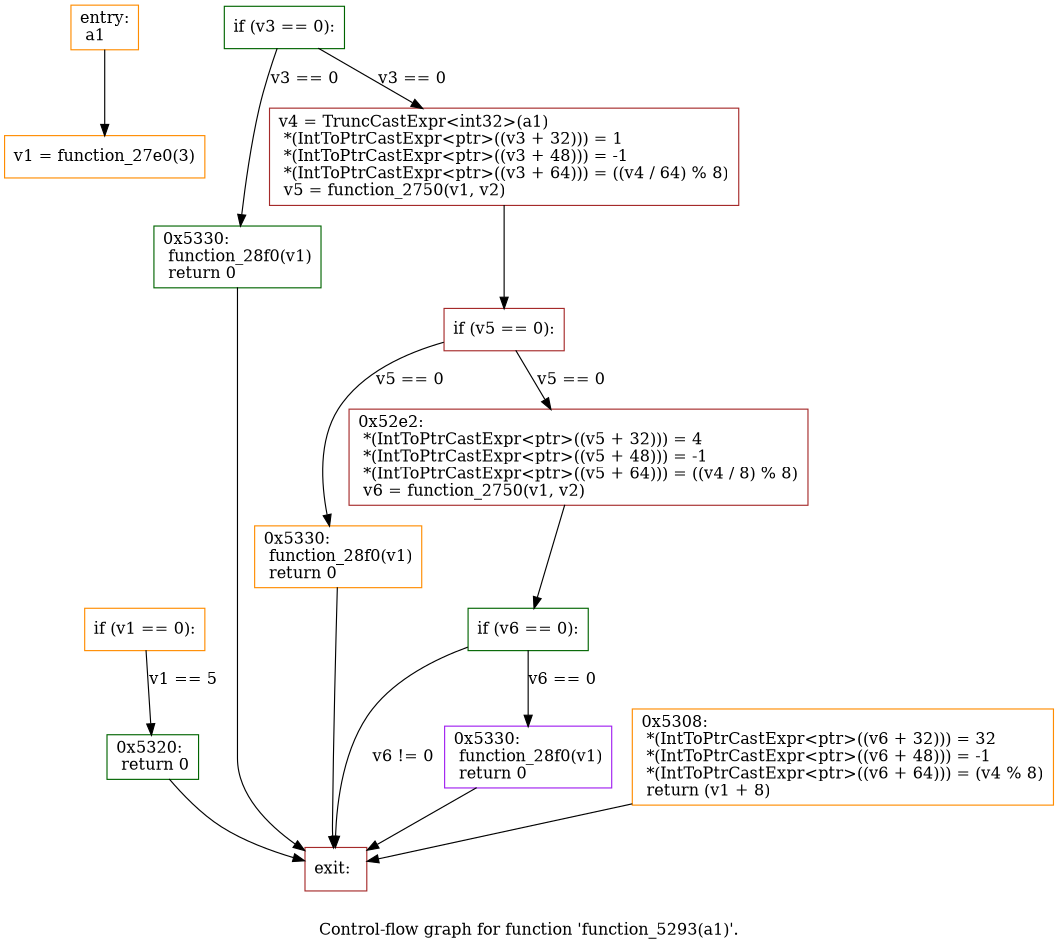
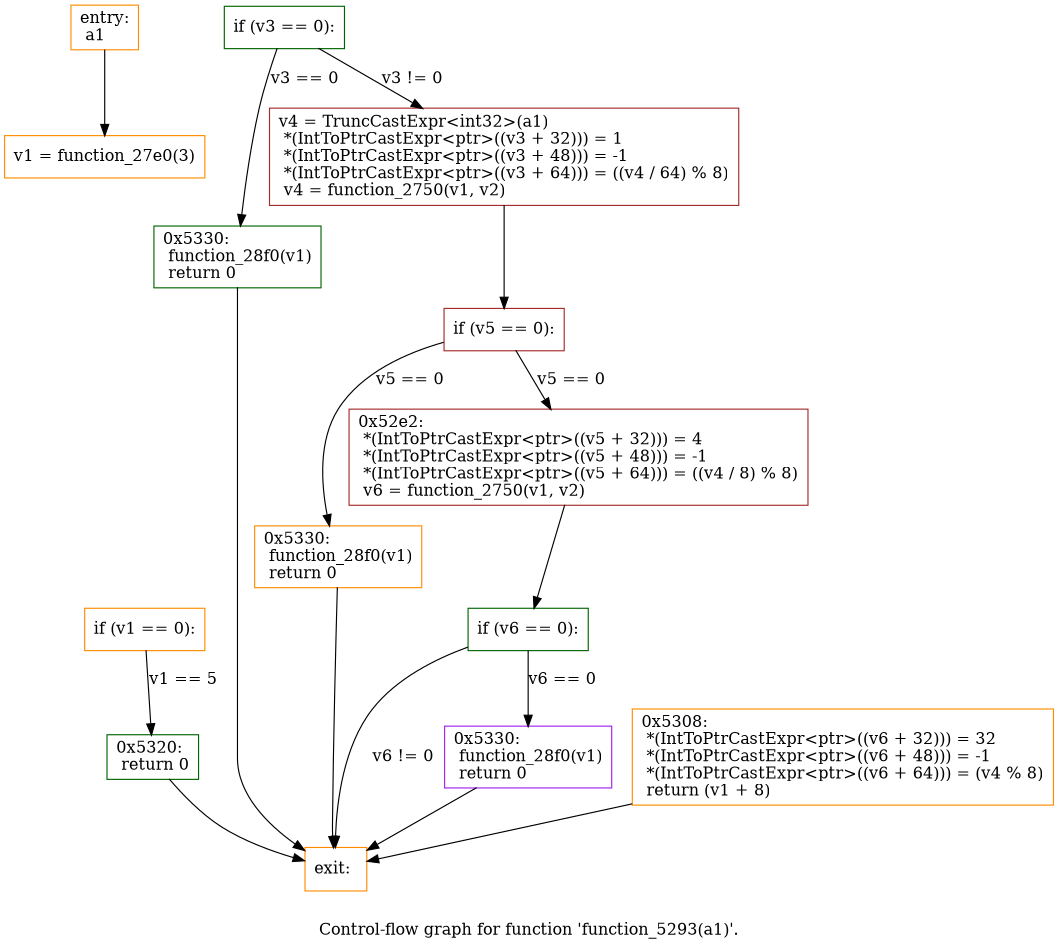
(413, 79) -> (413, 79)
(393, 191) -> (393, 191)
(336, 869) -> (336, 869)
